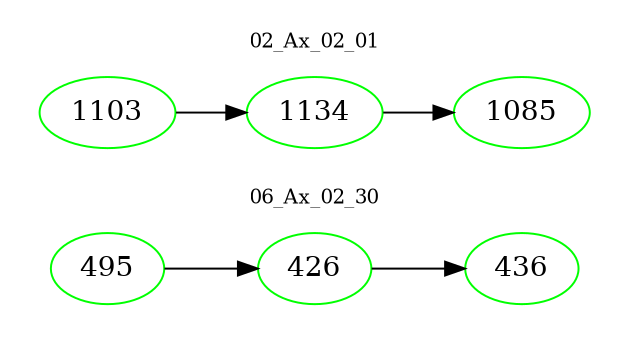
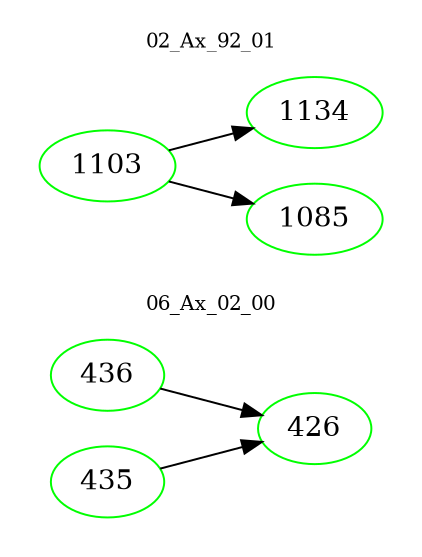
(315, 42) -> (211, 42)
(408, 113) -> (201, 190)
(315, 198) -> (211, 305)
(108, 269) -> (108, 482)
(408, 269) -> (201, 399)
